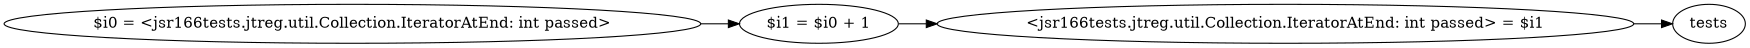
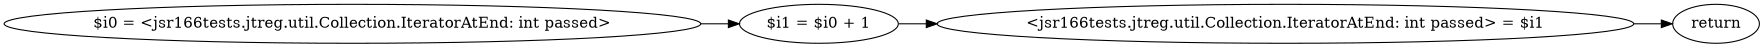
(1709, 24) -> (1716, 24)
